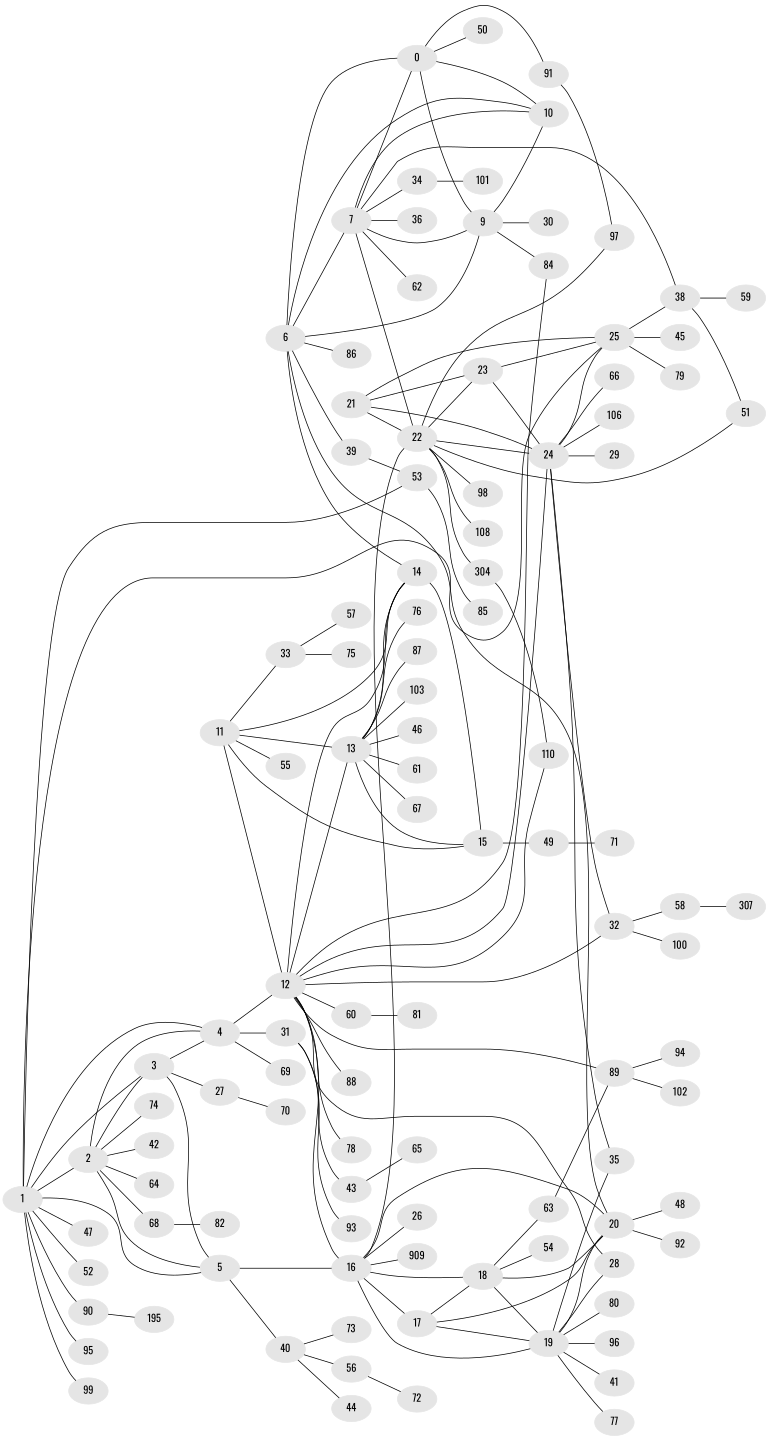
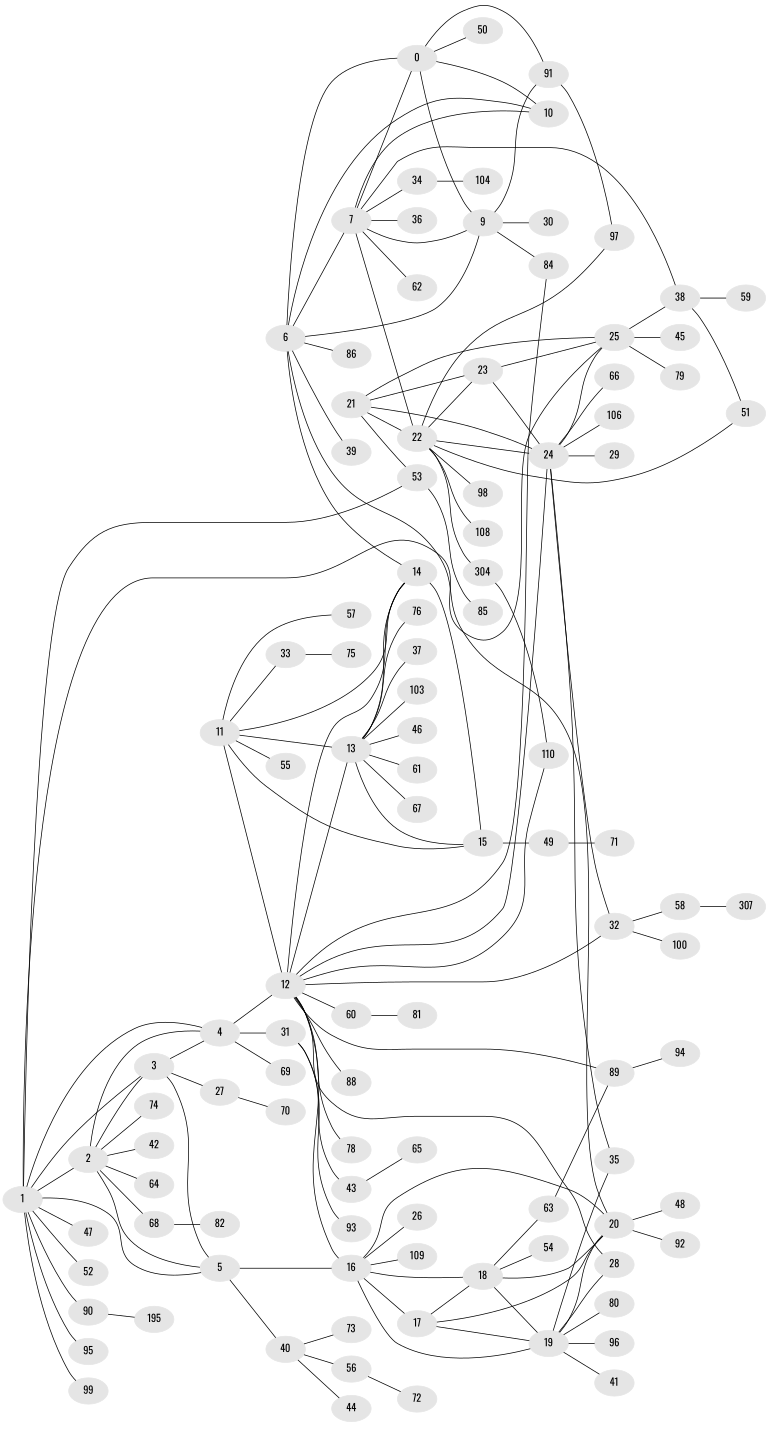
(521, 171) -> (515, 155)
(483, 181) -> (483, 181)
(384, 465) -> (383, 442)
(319, 635) -> (256, 644)
(417, 652) -> (417, 652)
(384, 853) -> none
(680, 1093) -> none
(417, 1257) -> (417, 1257)
(614, 1422) -> none
